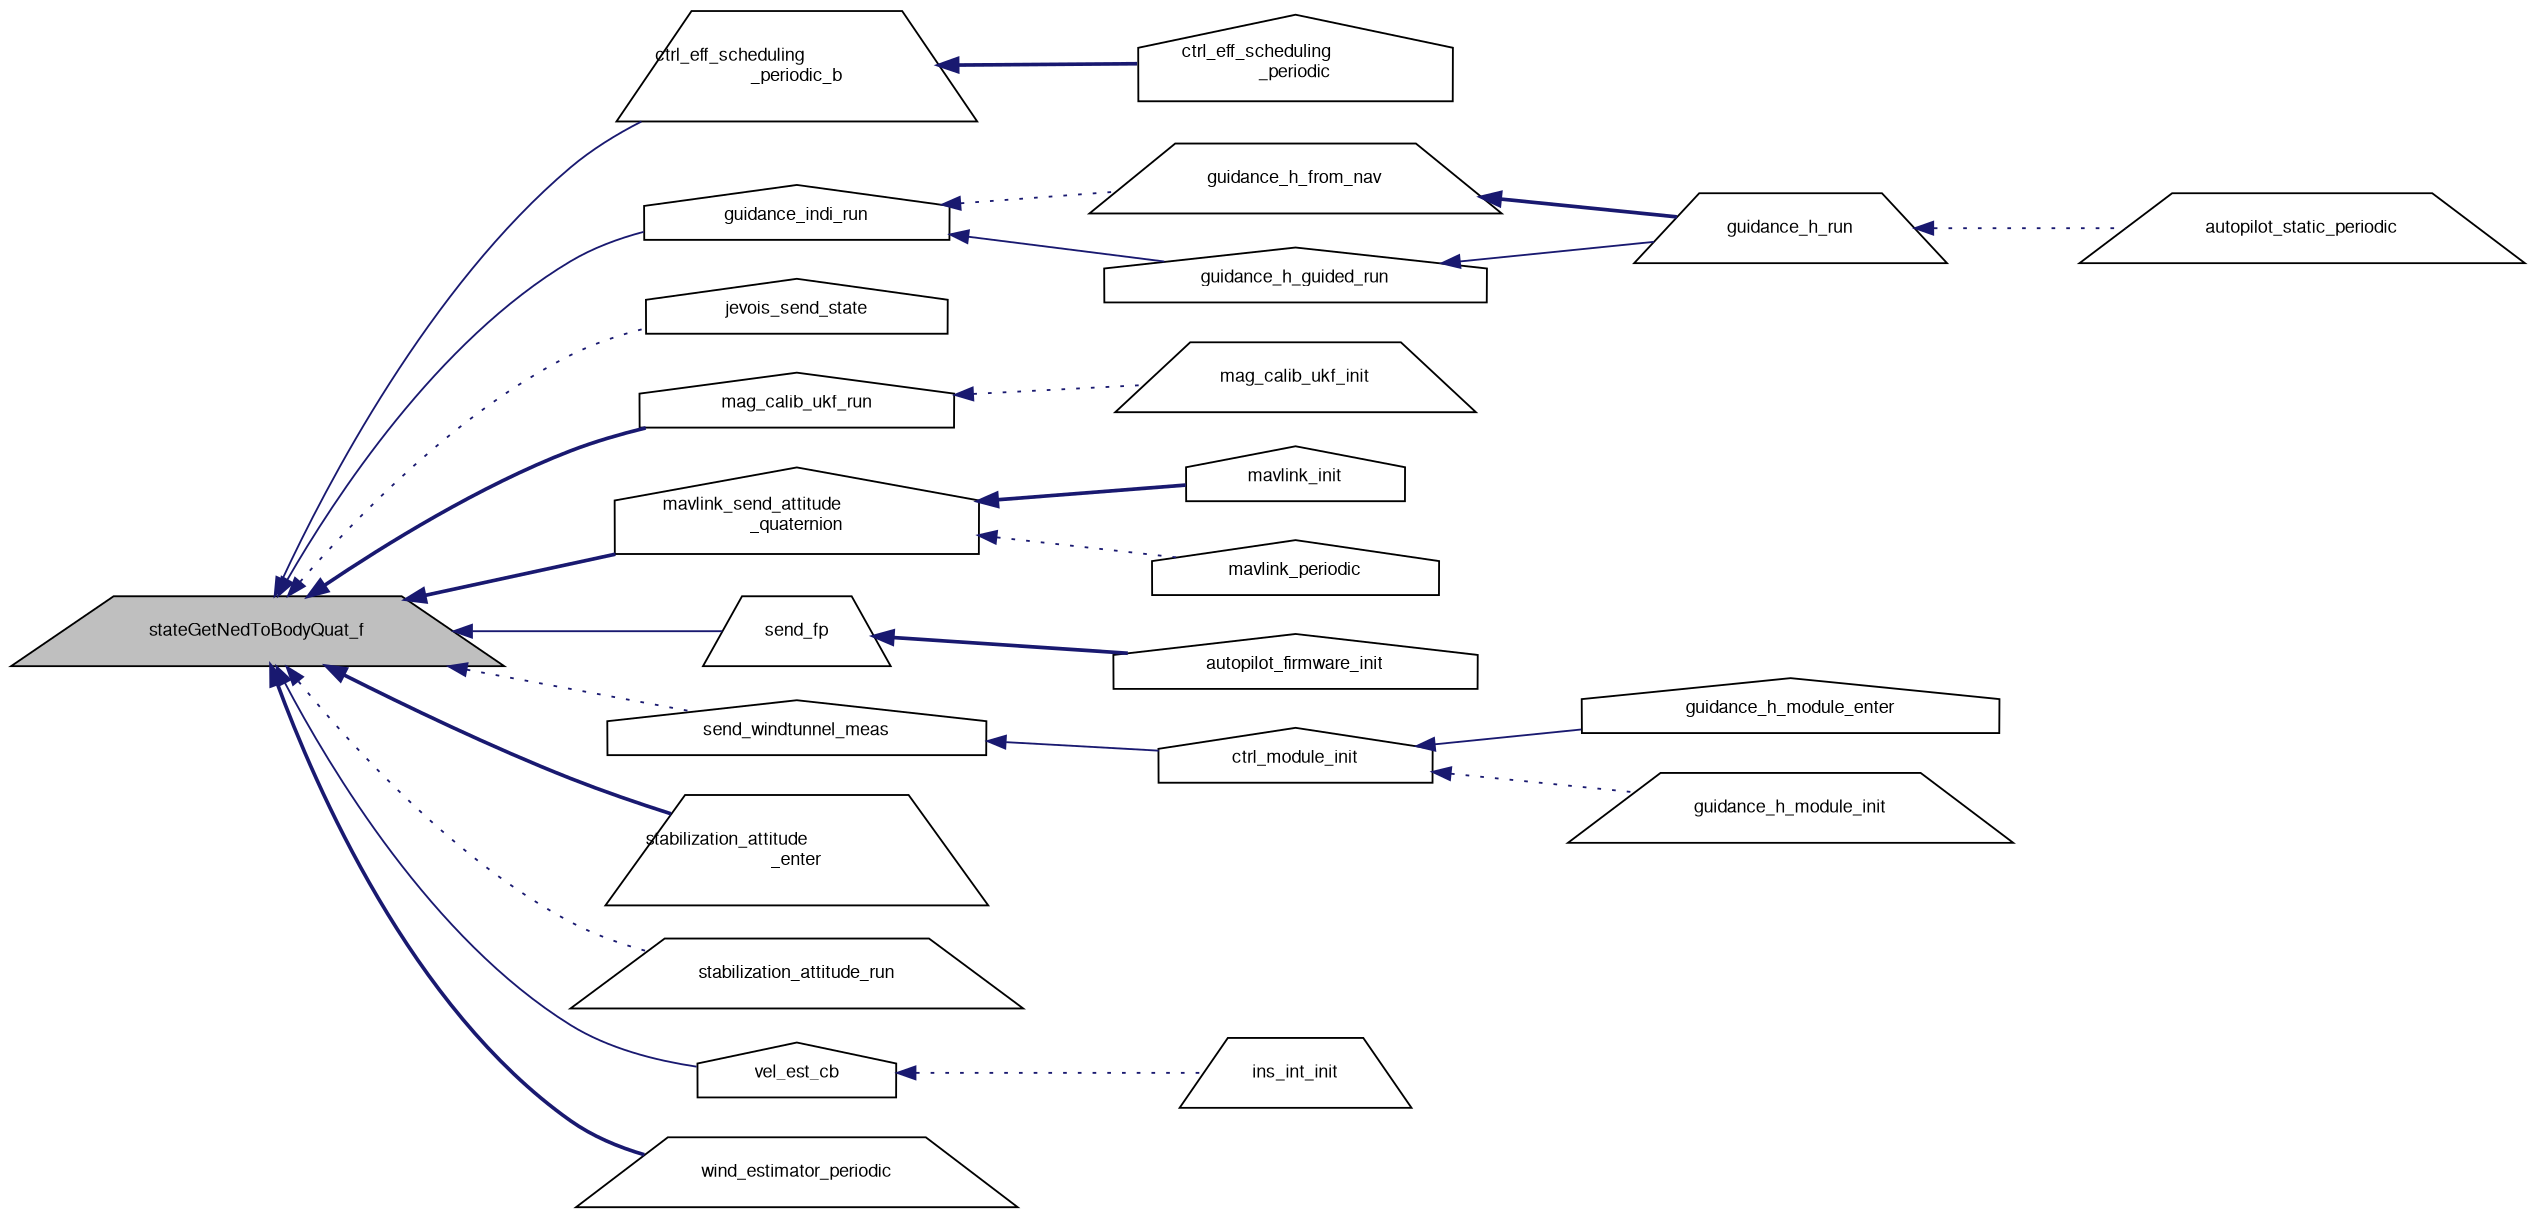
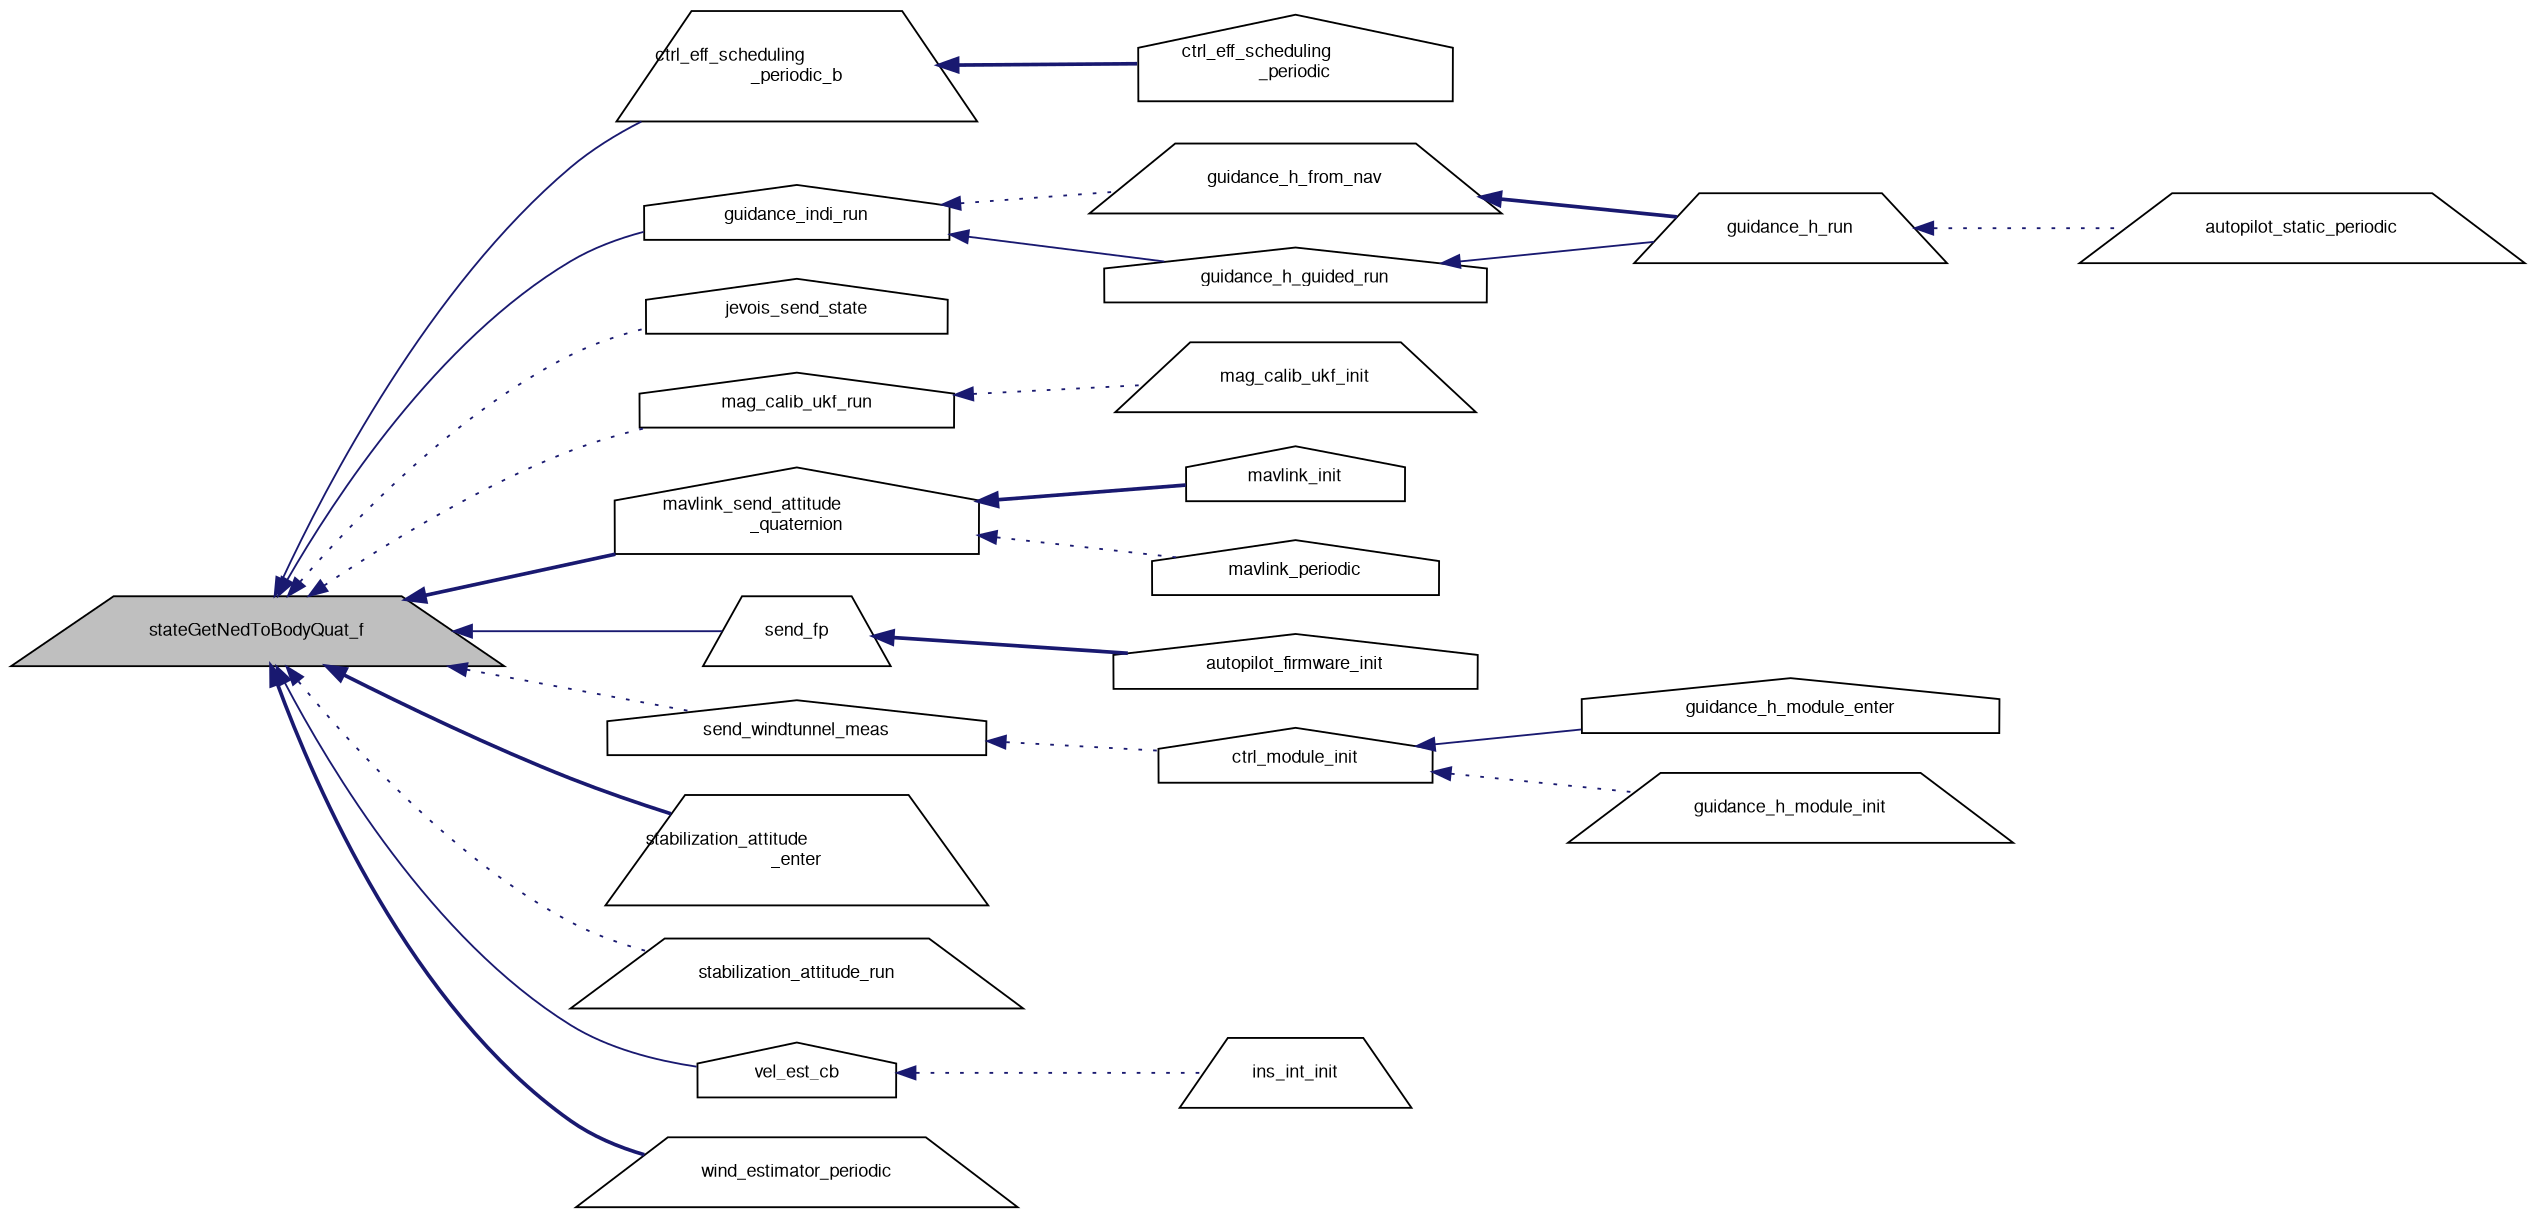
(479, 493) -> (479, 493)
(1082, 746) -> (1082, 746)
